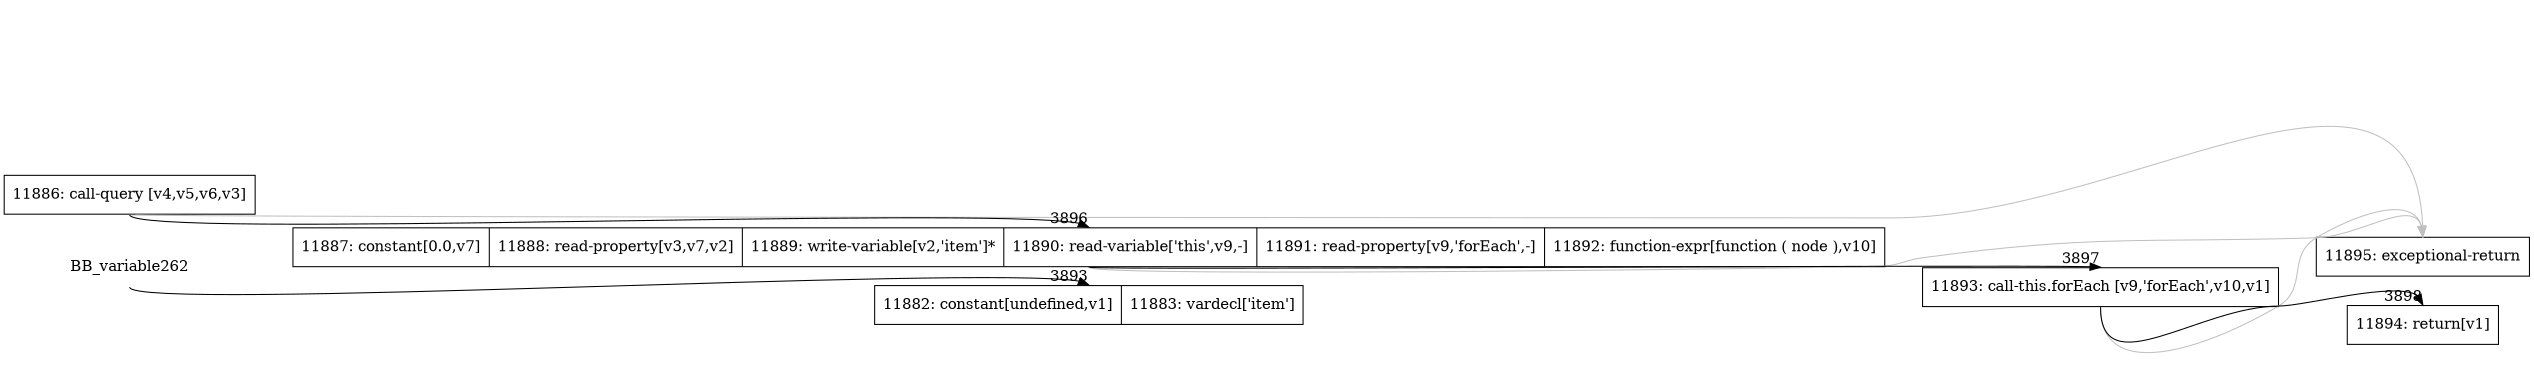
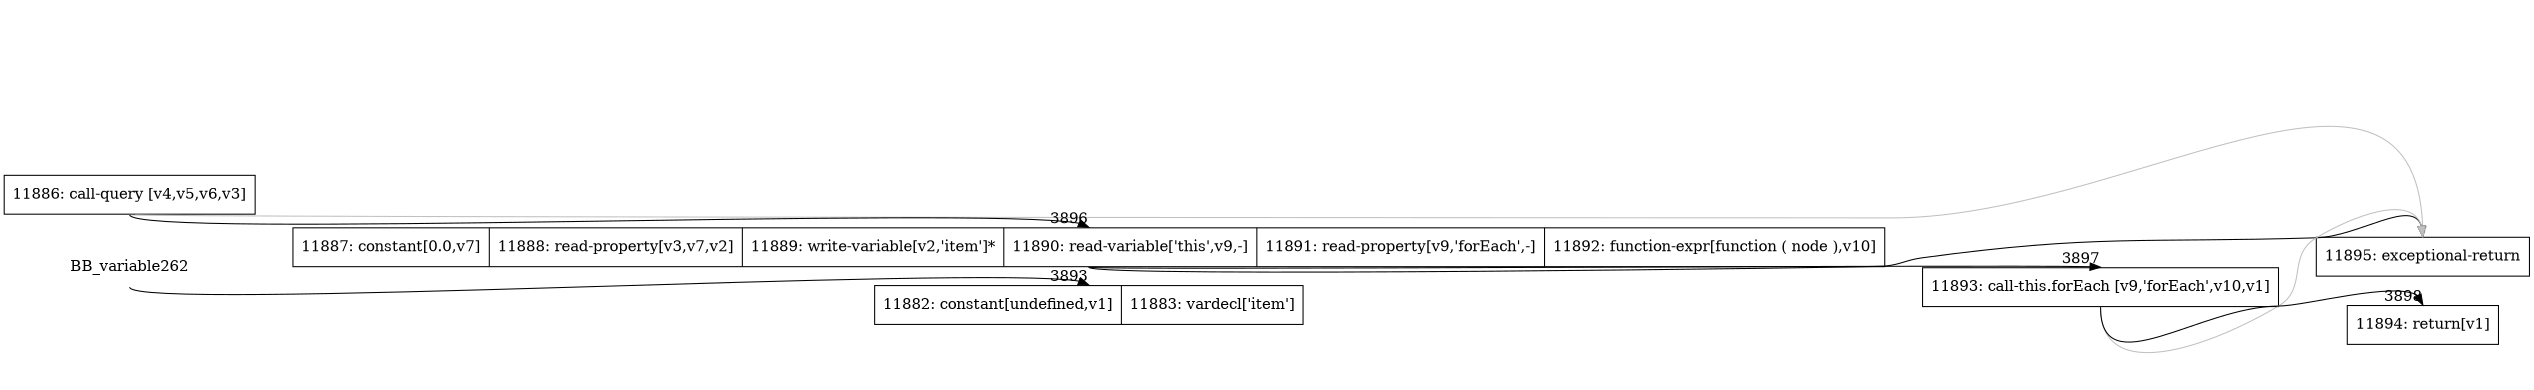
(1926, 257) -> (1926, 257)
